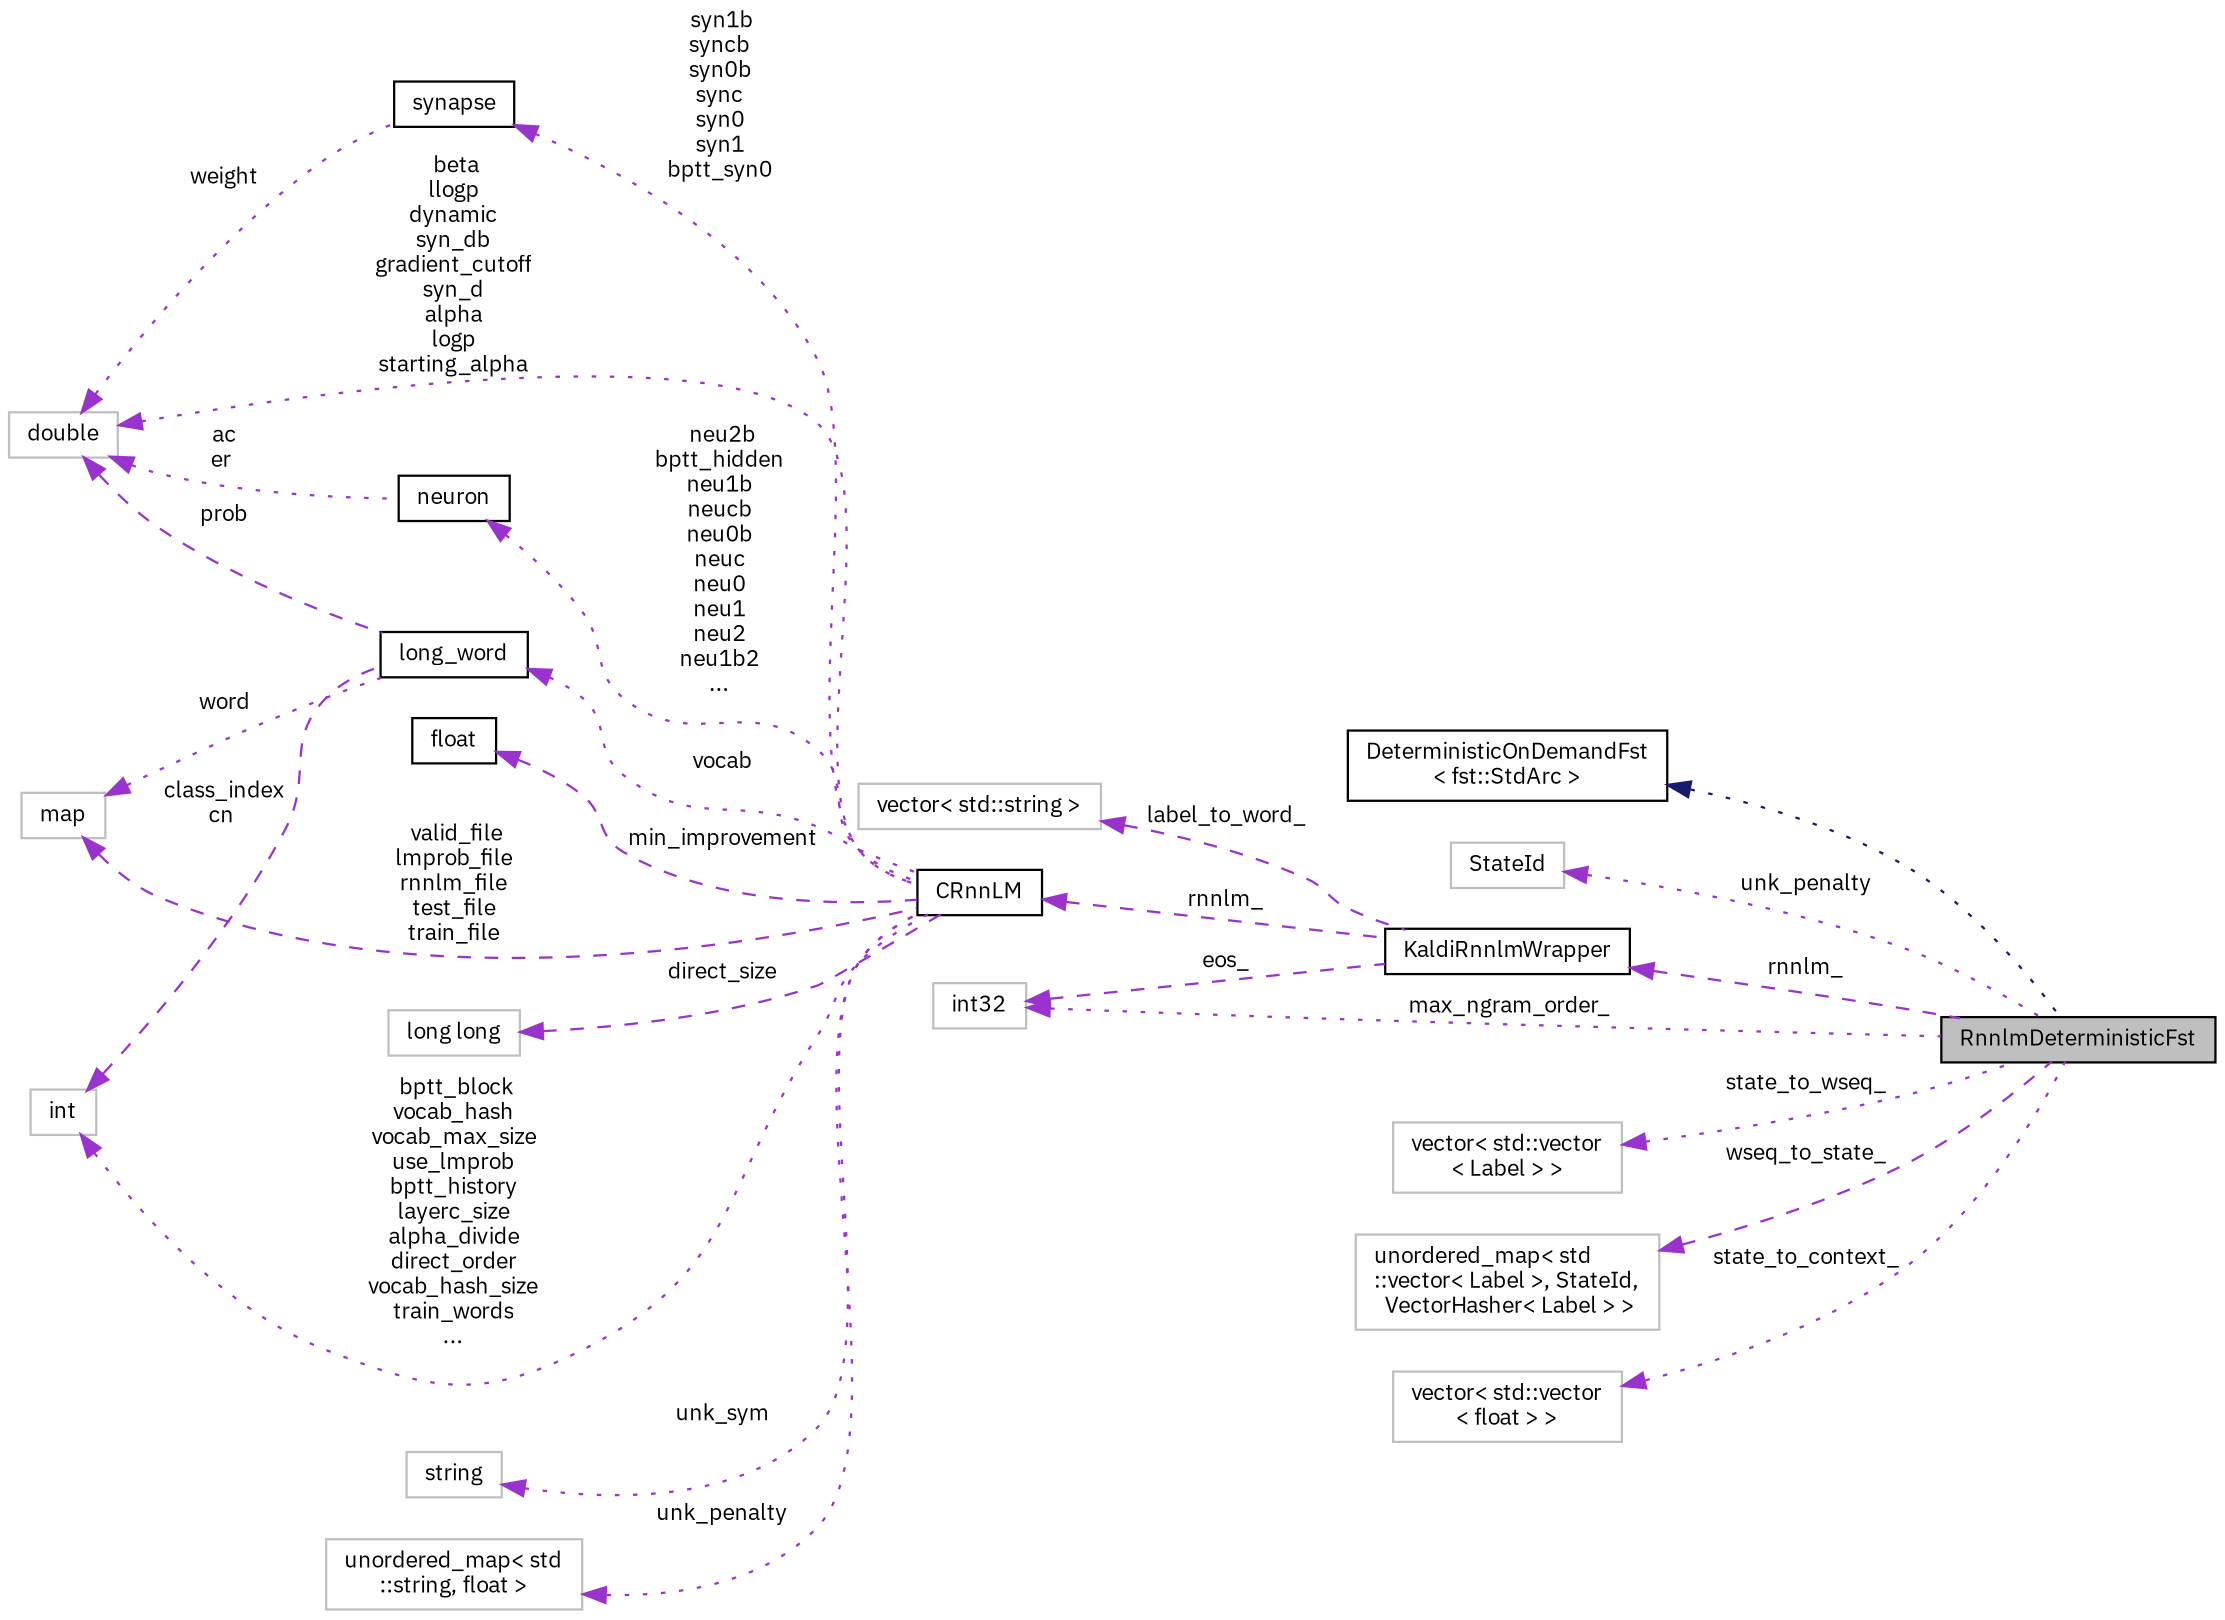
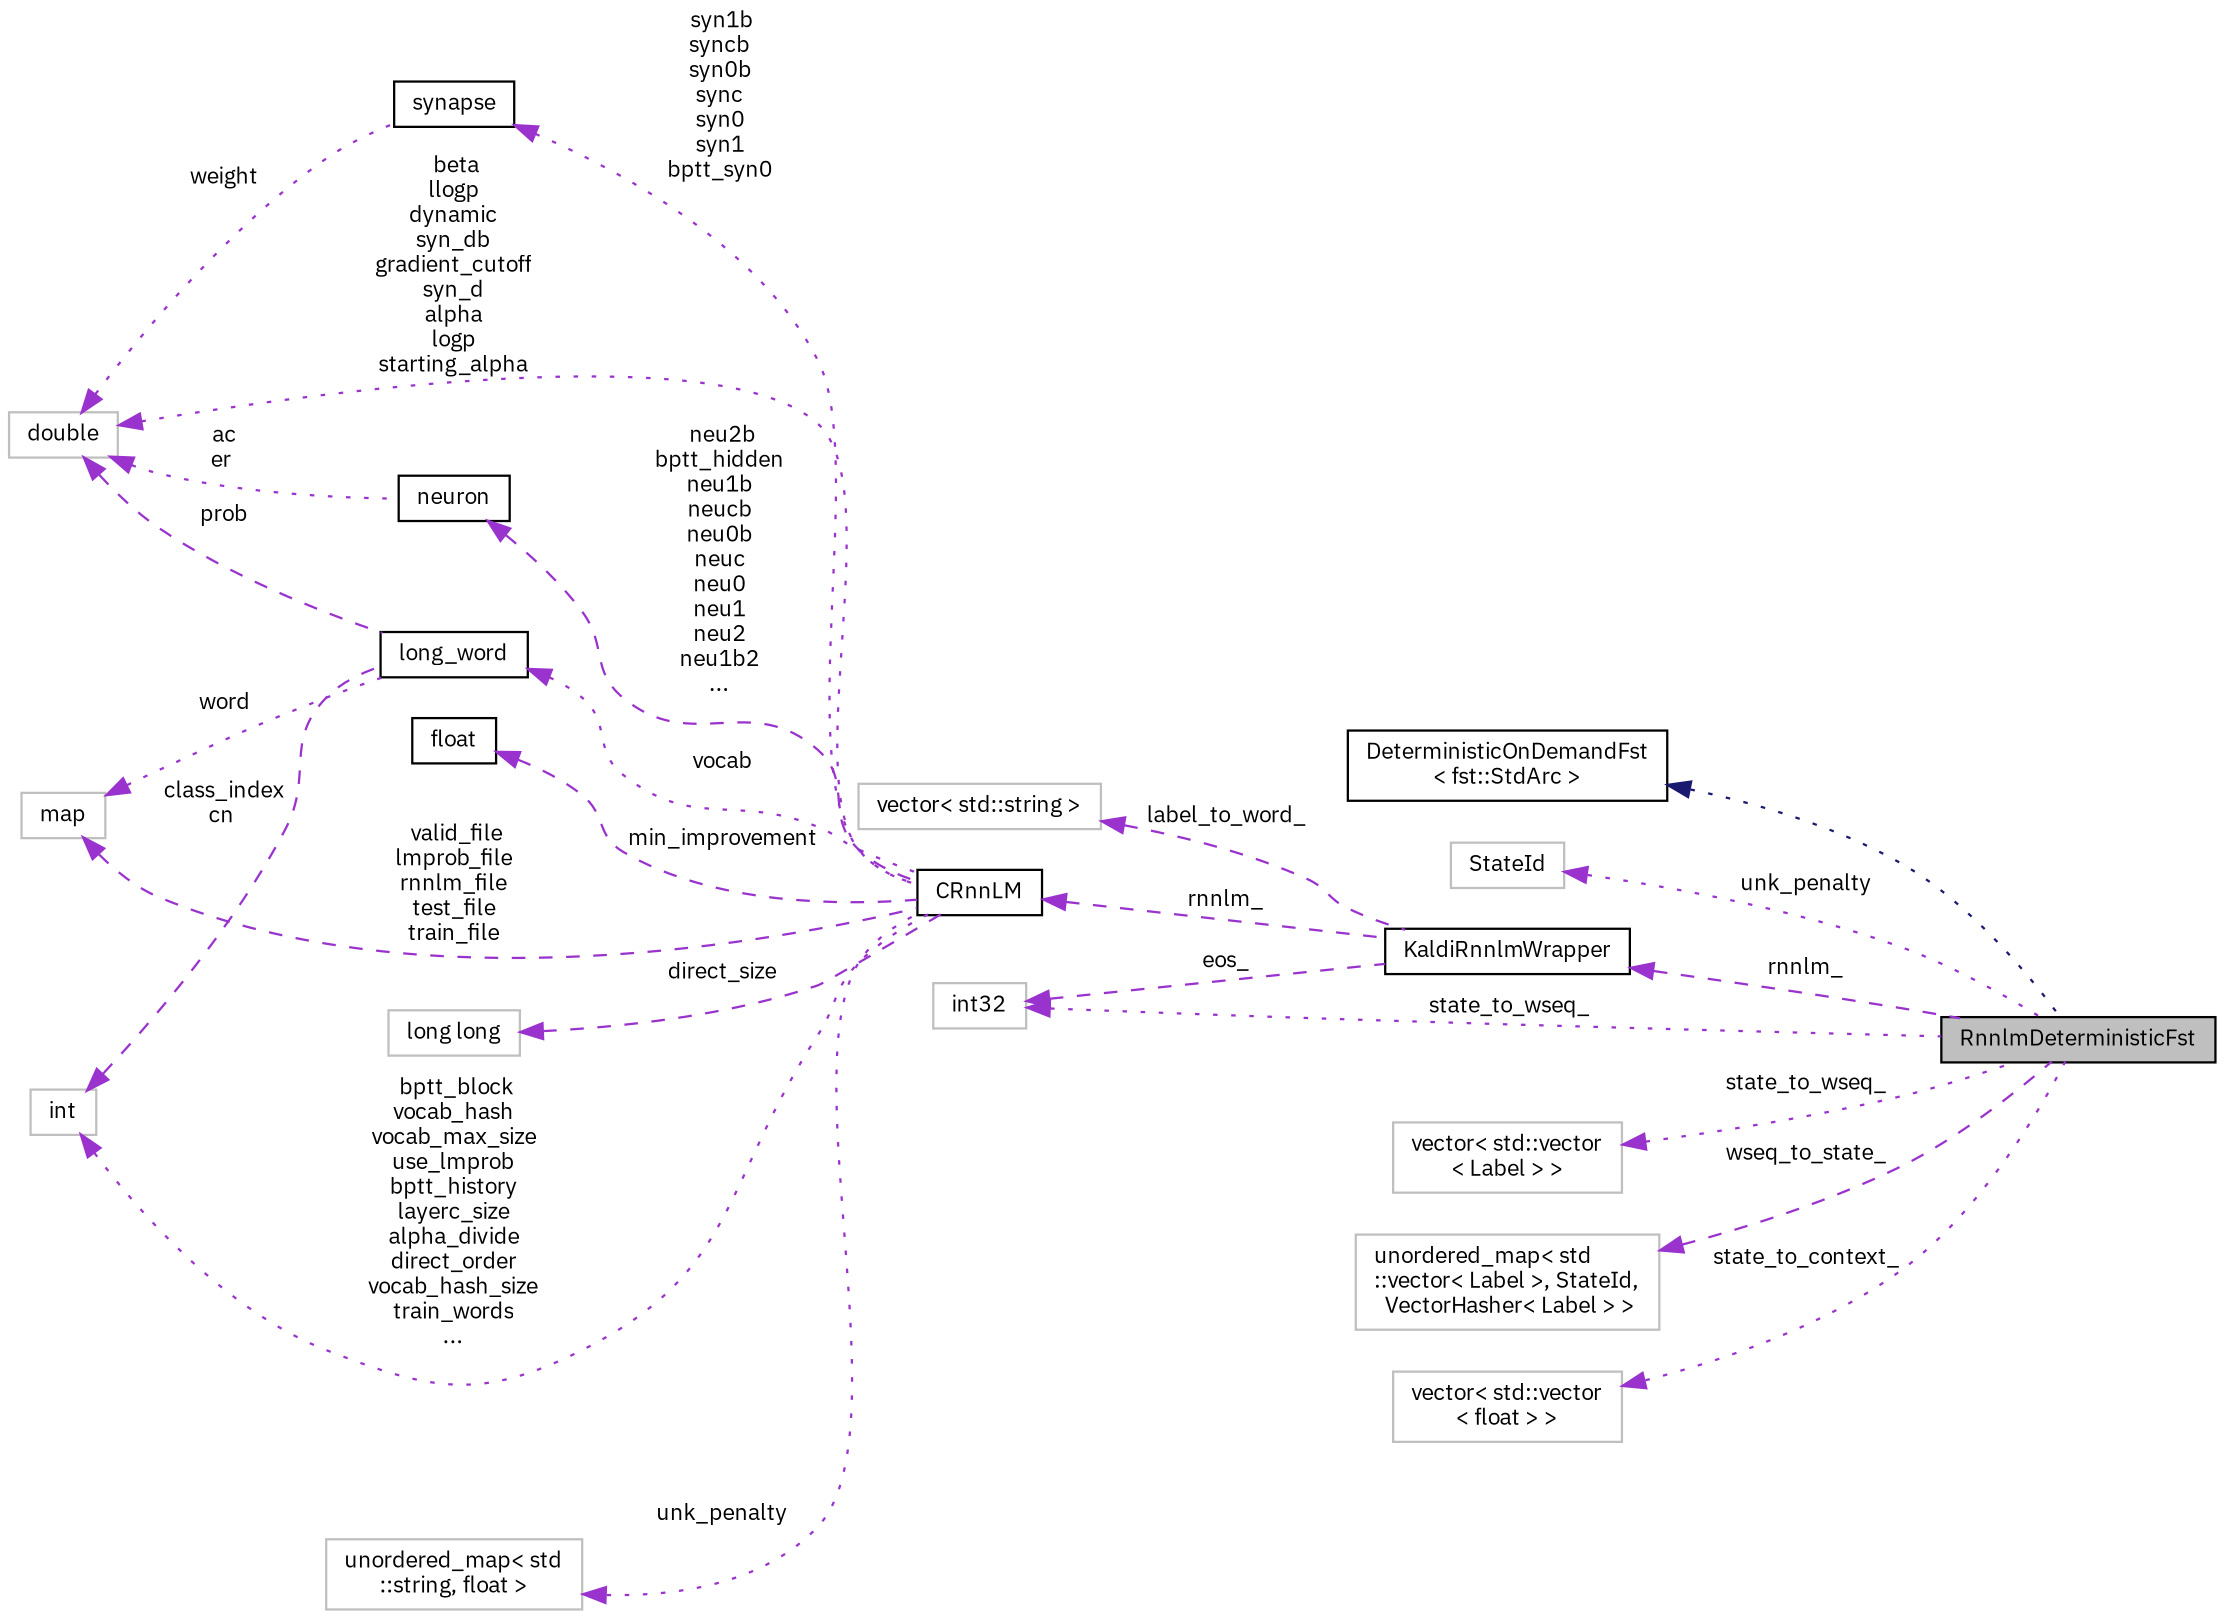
(707, 723) -> (707, 723)
(1508, 1007) -> (1508, 1007)
(454, 1475) -> none
